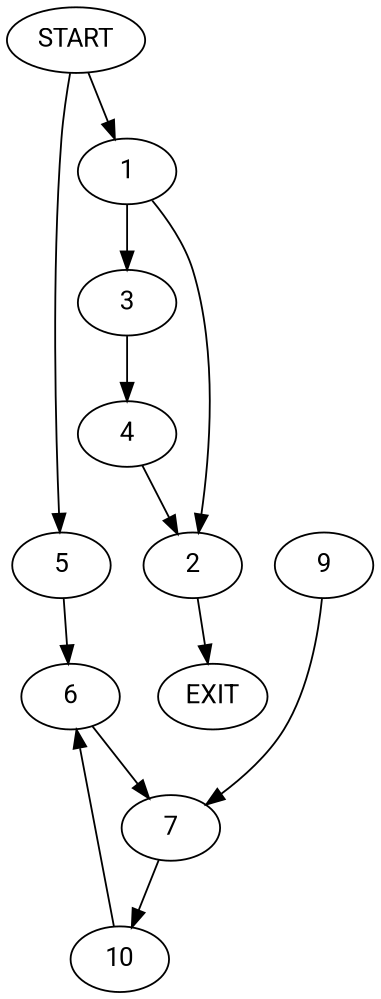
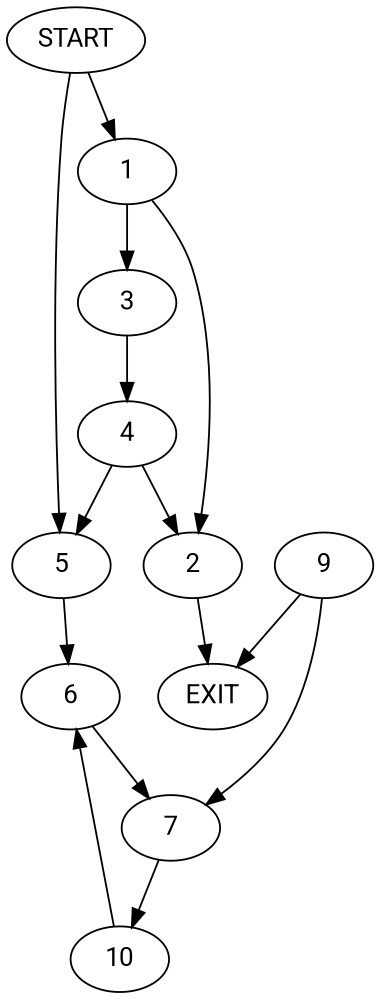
none -> (98, 492)
none -> (275, 624)
